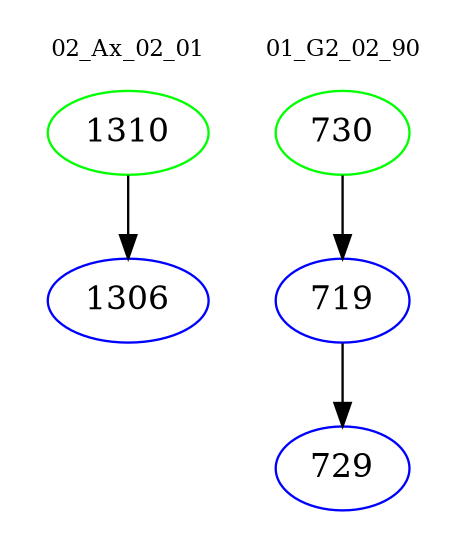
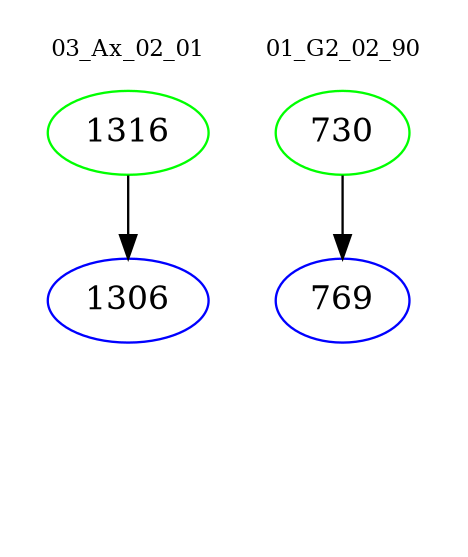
(128, 50) -> (128, 50)
(128, 133) -> (128, 133)
(343, 301) -> (343, 301)
(343, 468) -> none
